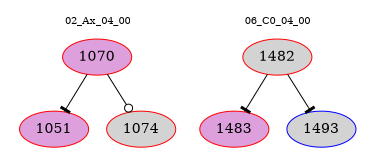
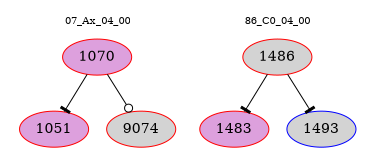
(98, 22) -> (98, 22)
(278, 22) -> (278, 22)
(277, 57) -> (277, 57)
(141, 129) -> (141, 129)
